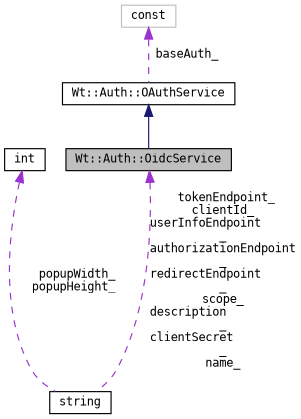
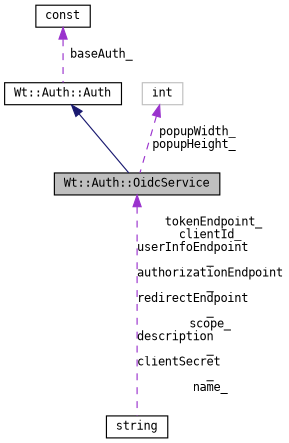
(149, 16) -> (63, 16)
(149, 94) -> (63, 94)
(25, 160) -> (163, 94)
(10, 294) -> (148, 144)
